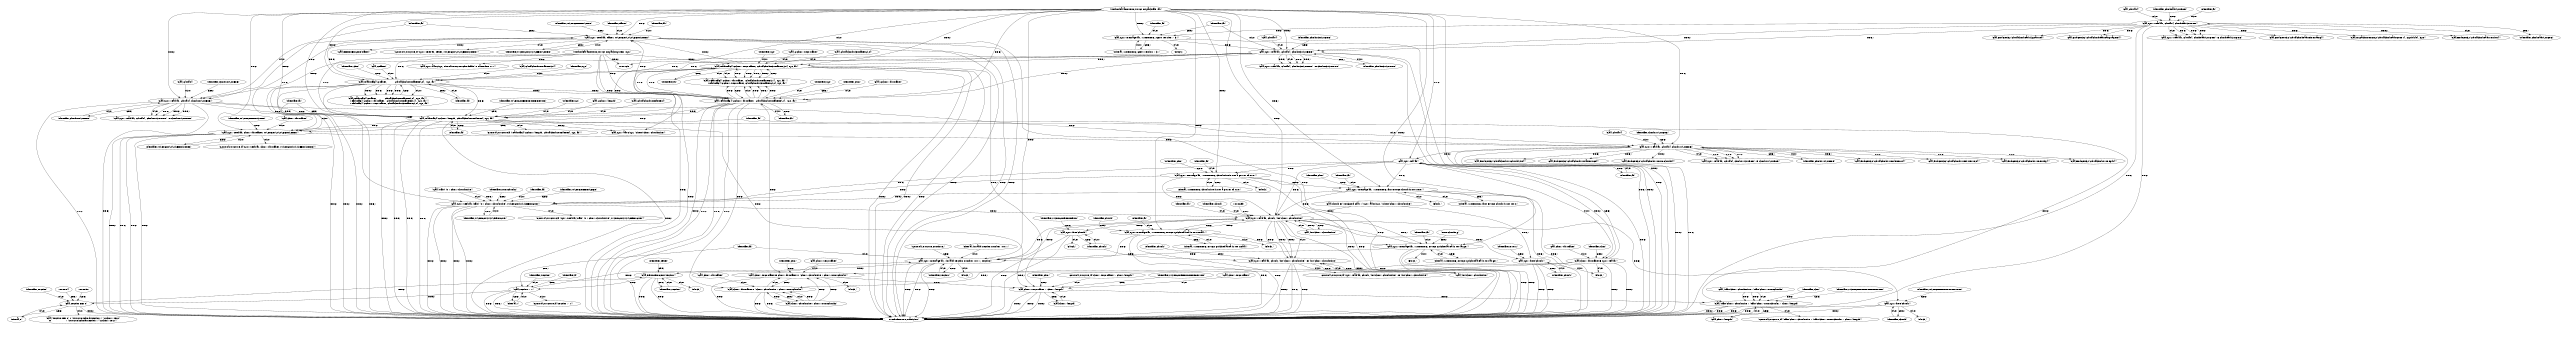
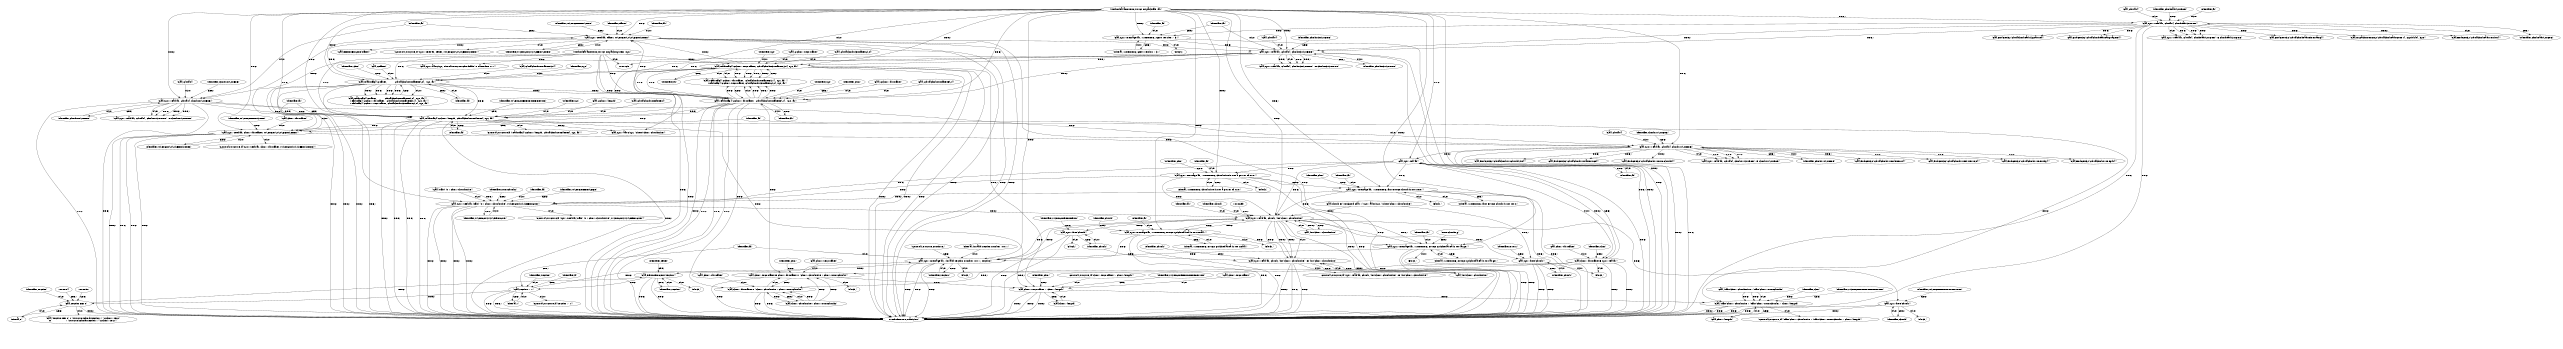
none -> (1651, 15)
(354, 41) -> (955, 41)
(616, 59) -> (616, 59)
none -> (936, 82)
